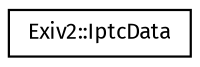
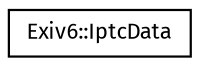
(100, 33) -> (100, 33)
